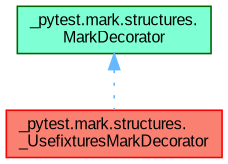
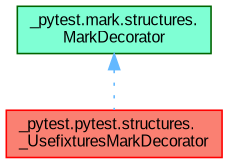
(114, 134) -> (114, 134)
